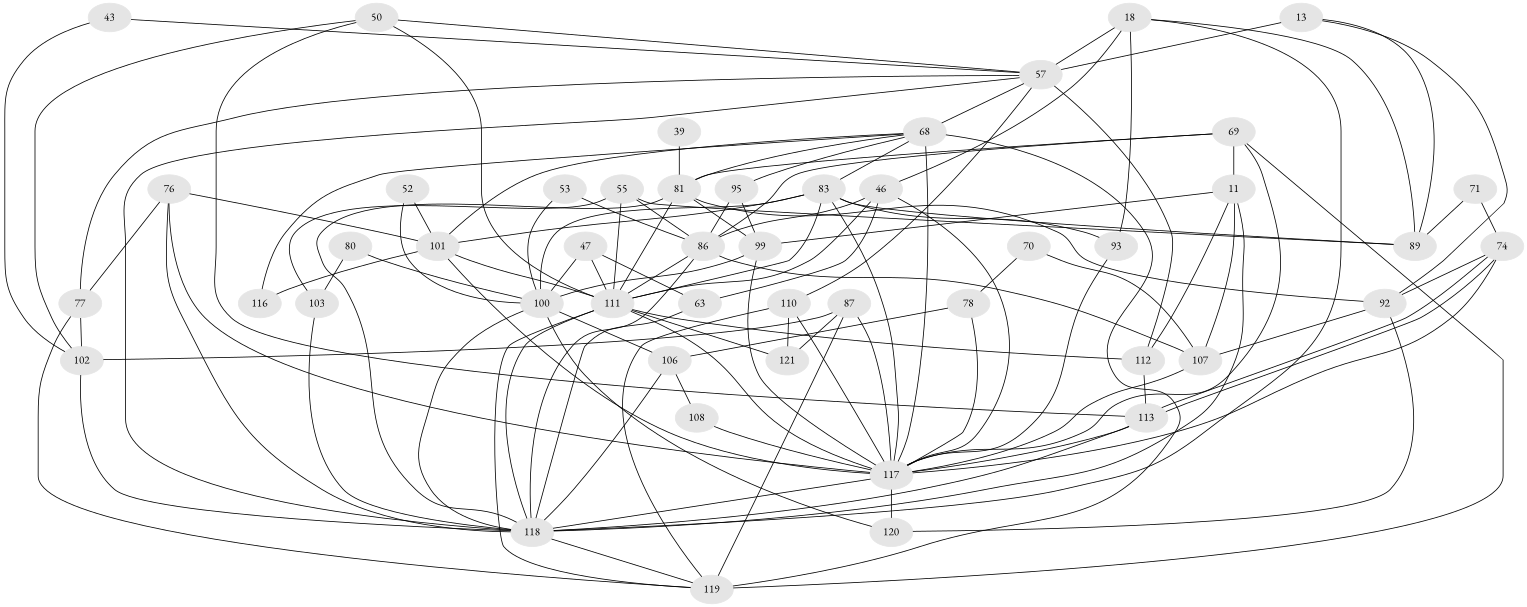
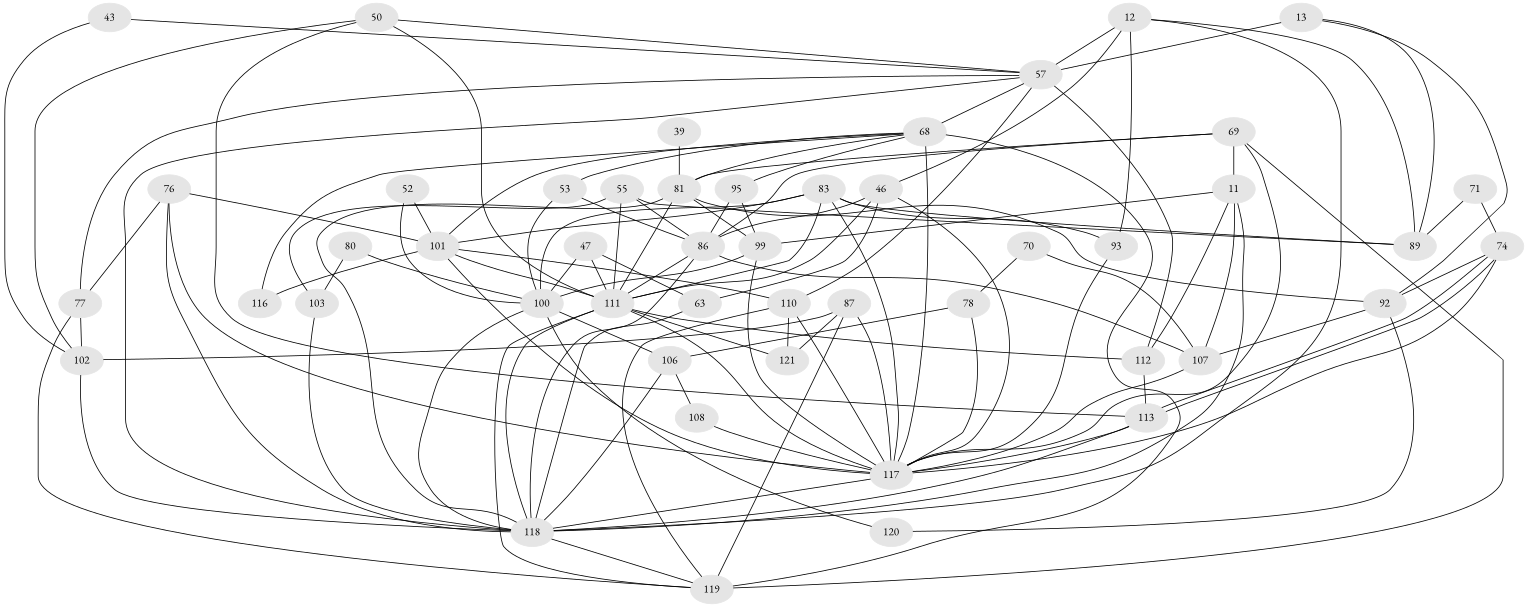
(1130, 17) -> (1130, 17)
(862, 167) -> (684, 154)
none -> (607, 269)
(891, 500) -> none
